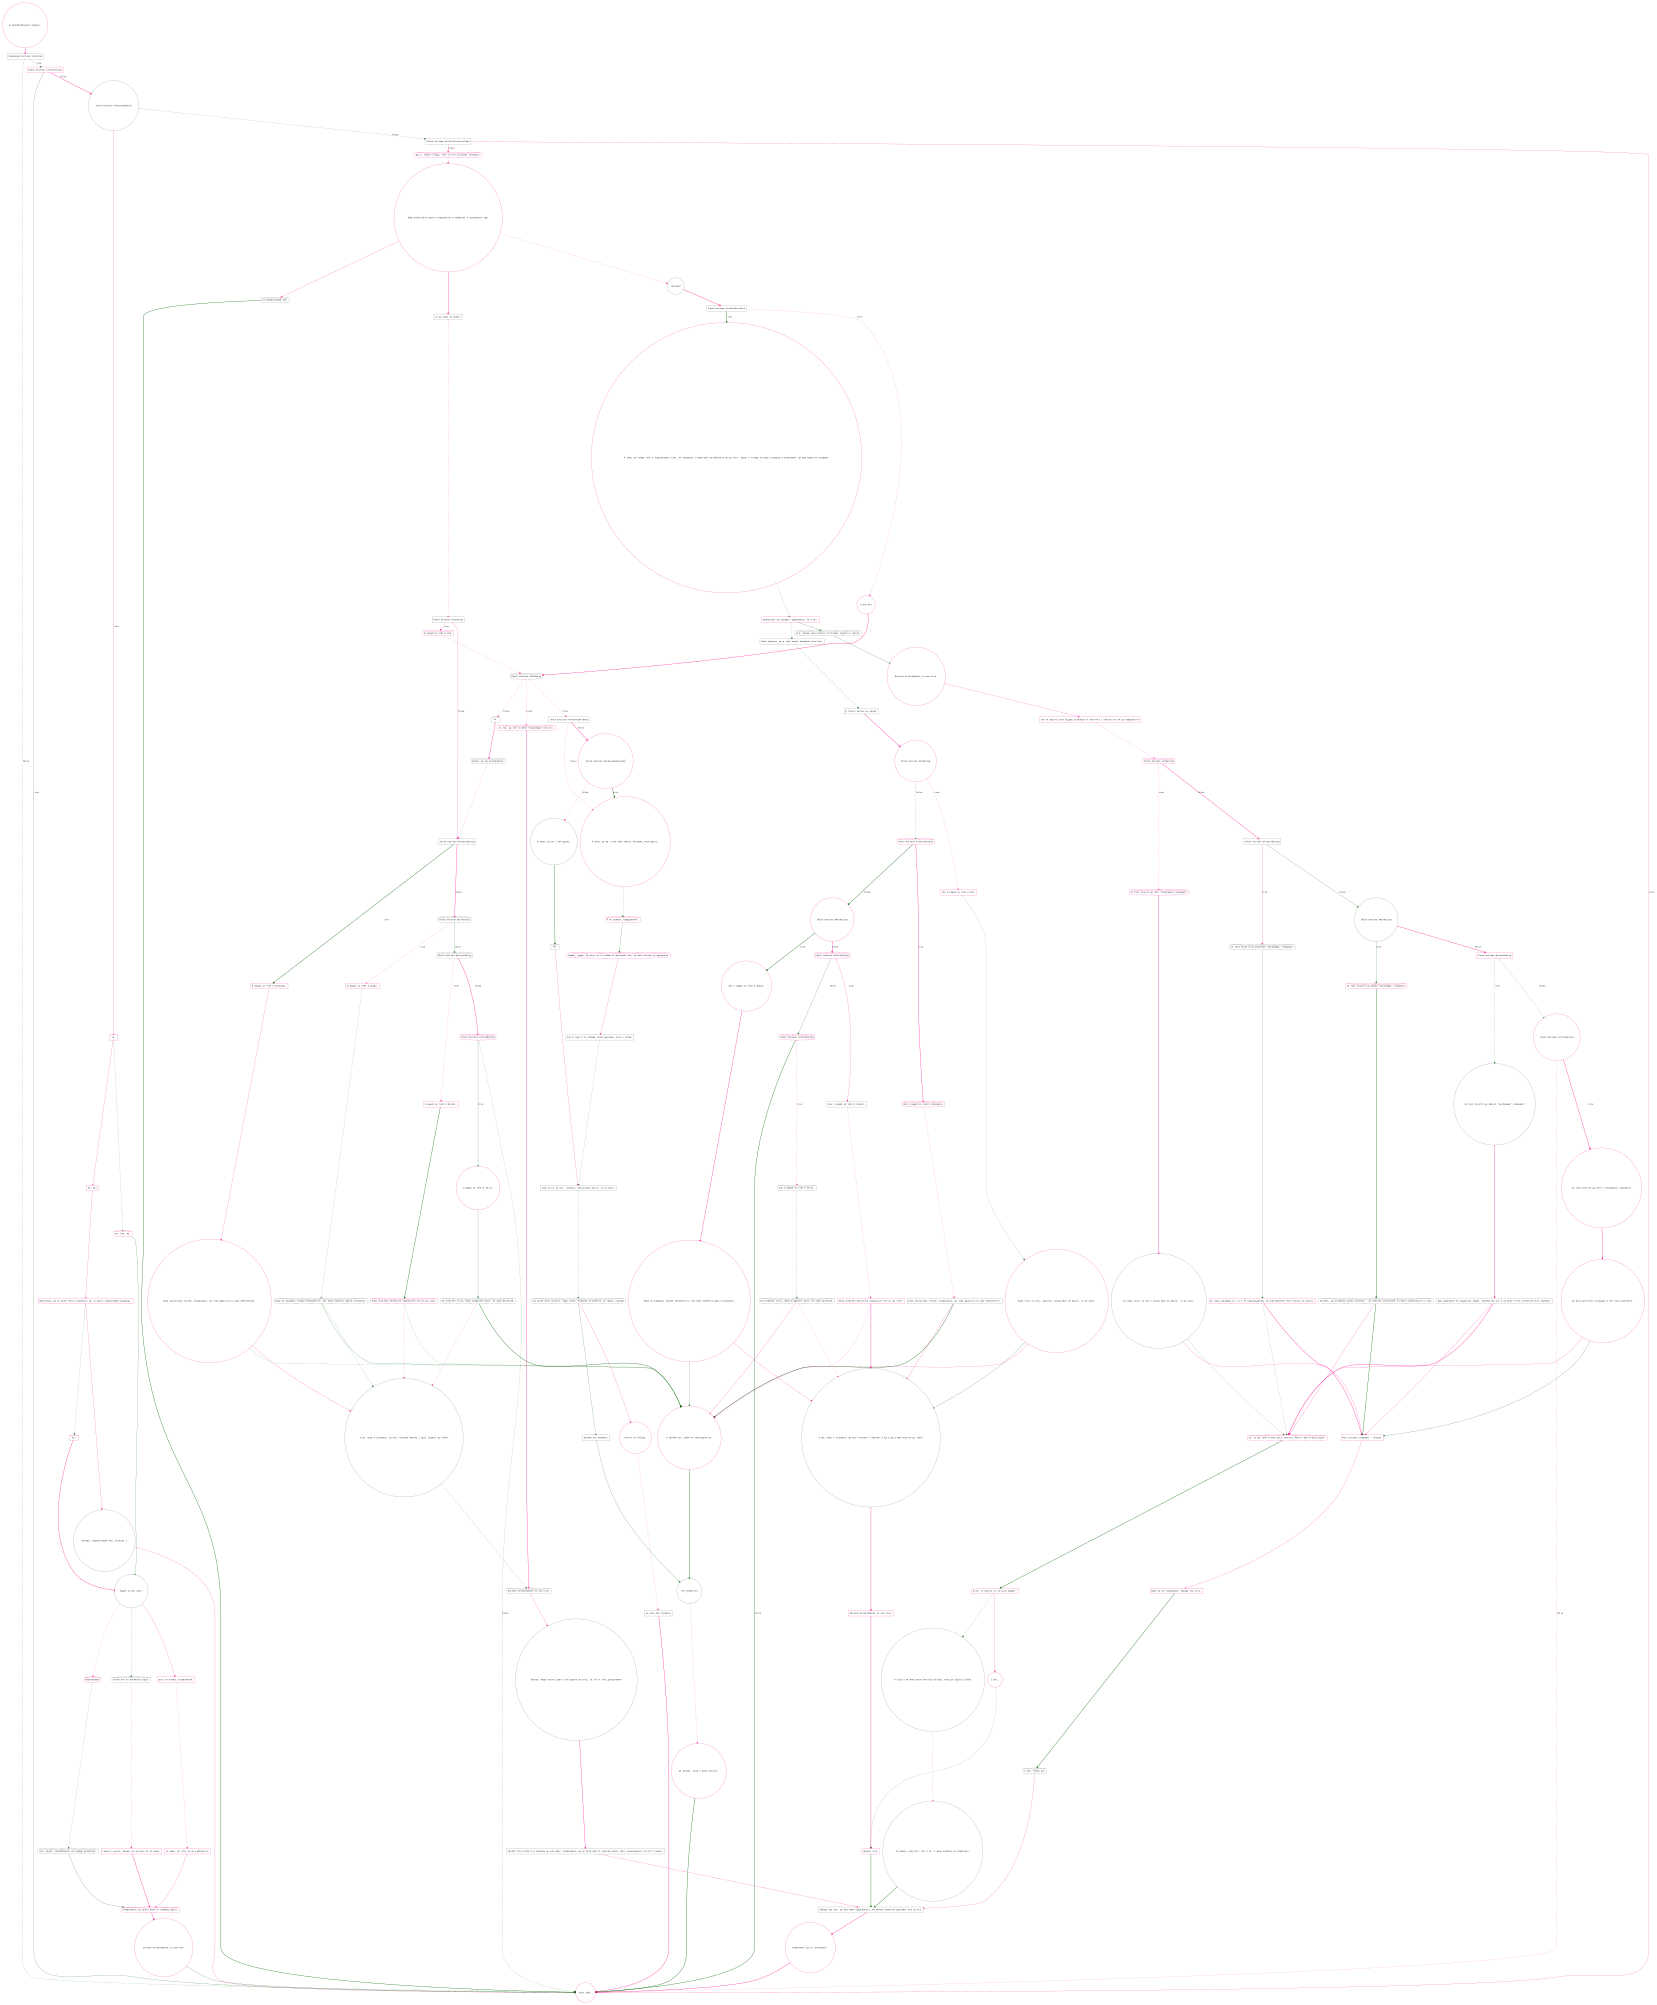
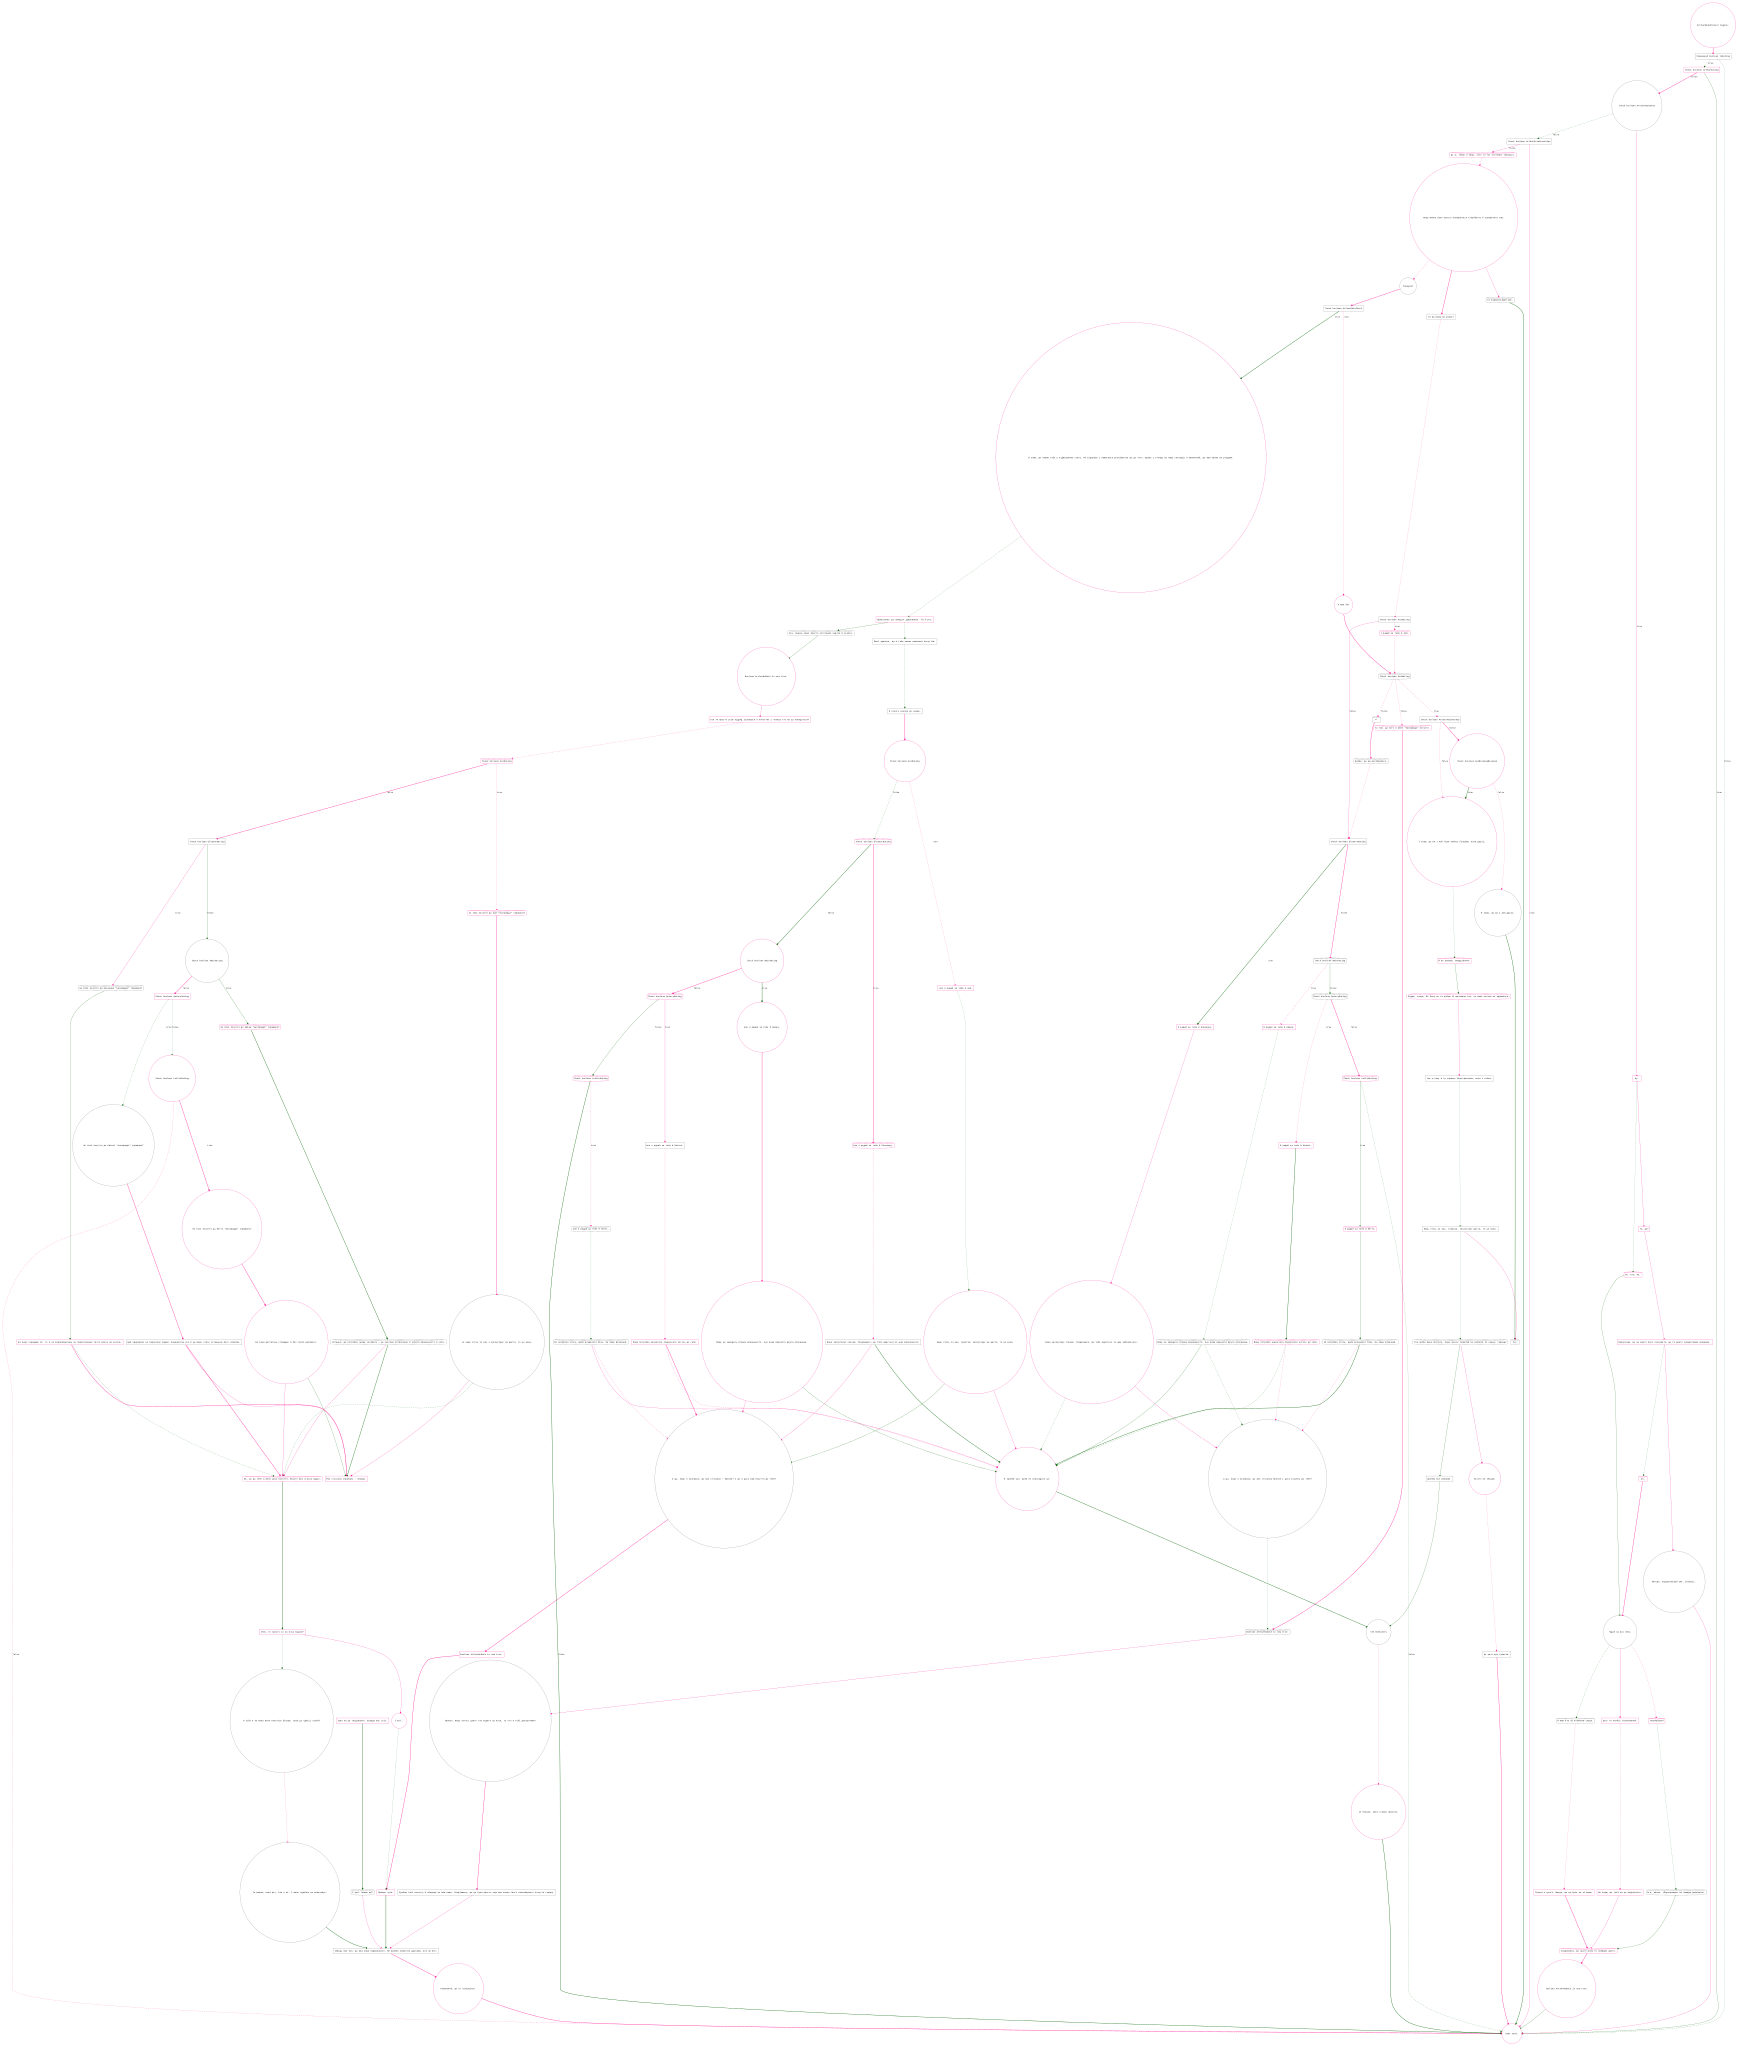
(565, 1067) -> (1507, 1277)
(478, 1188) -> (1360, 1229)
(1294, 1537) -> none
